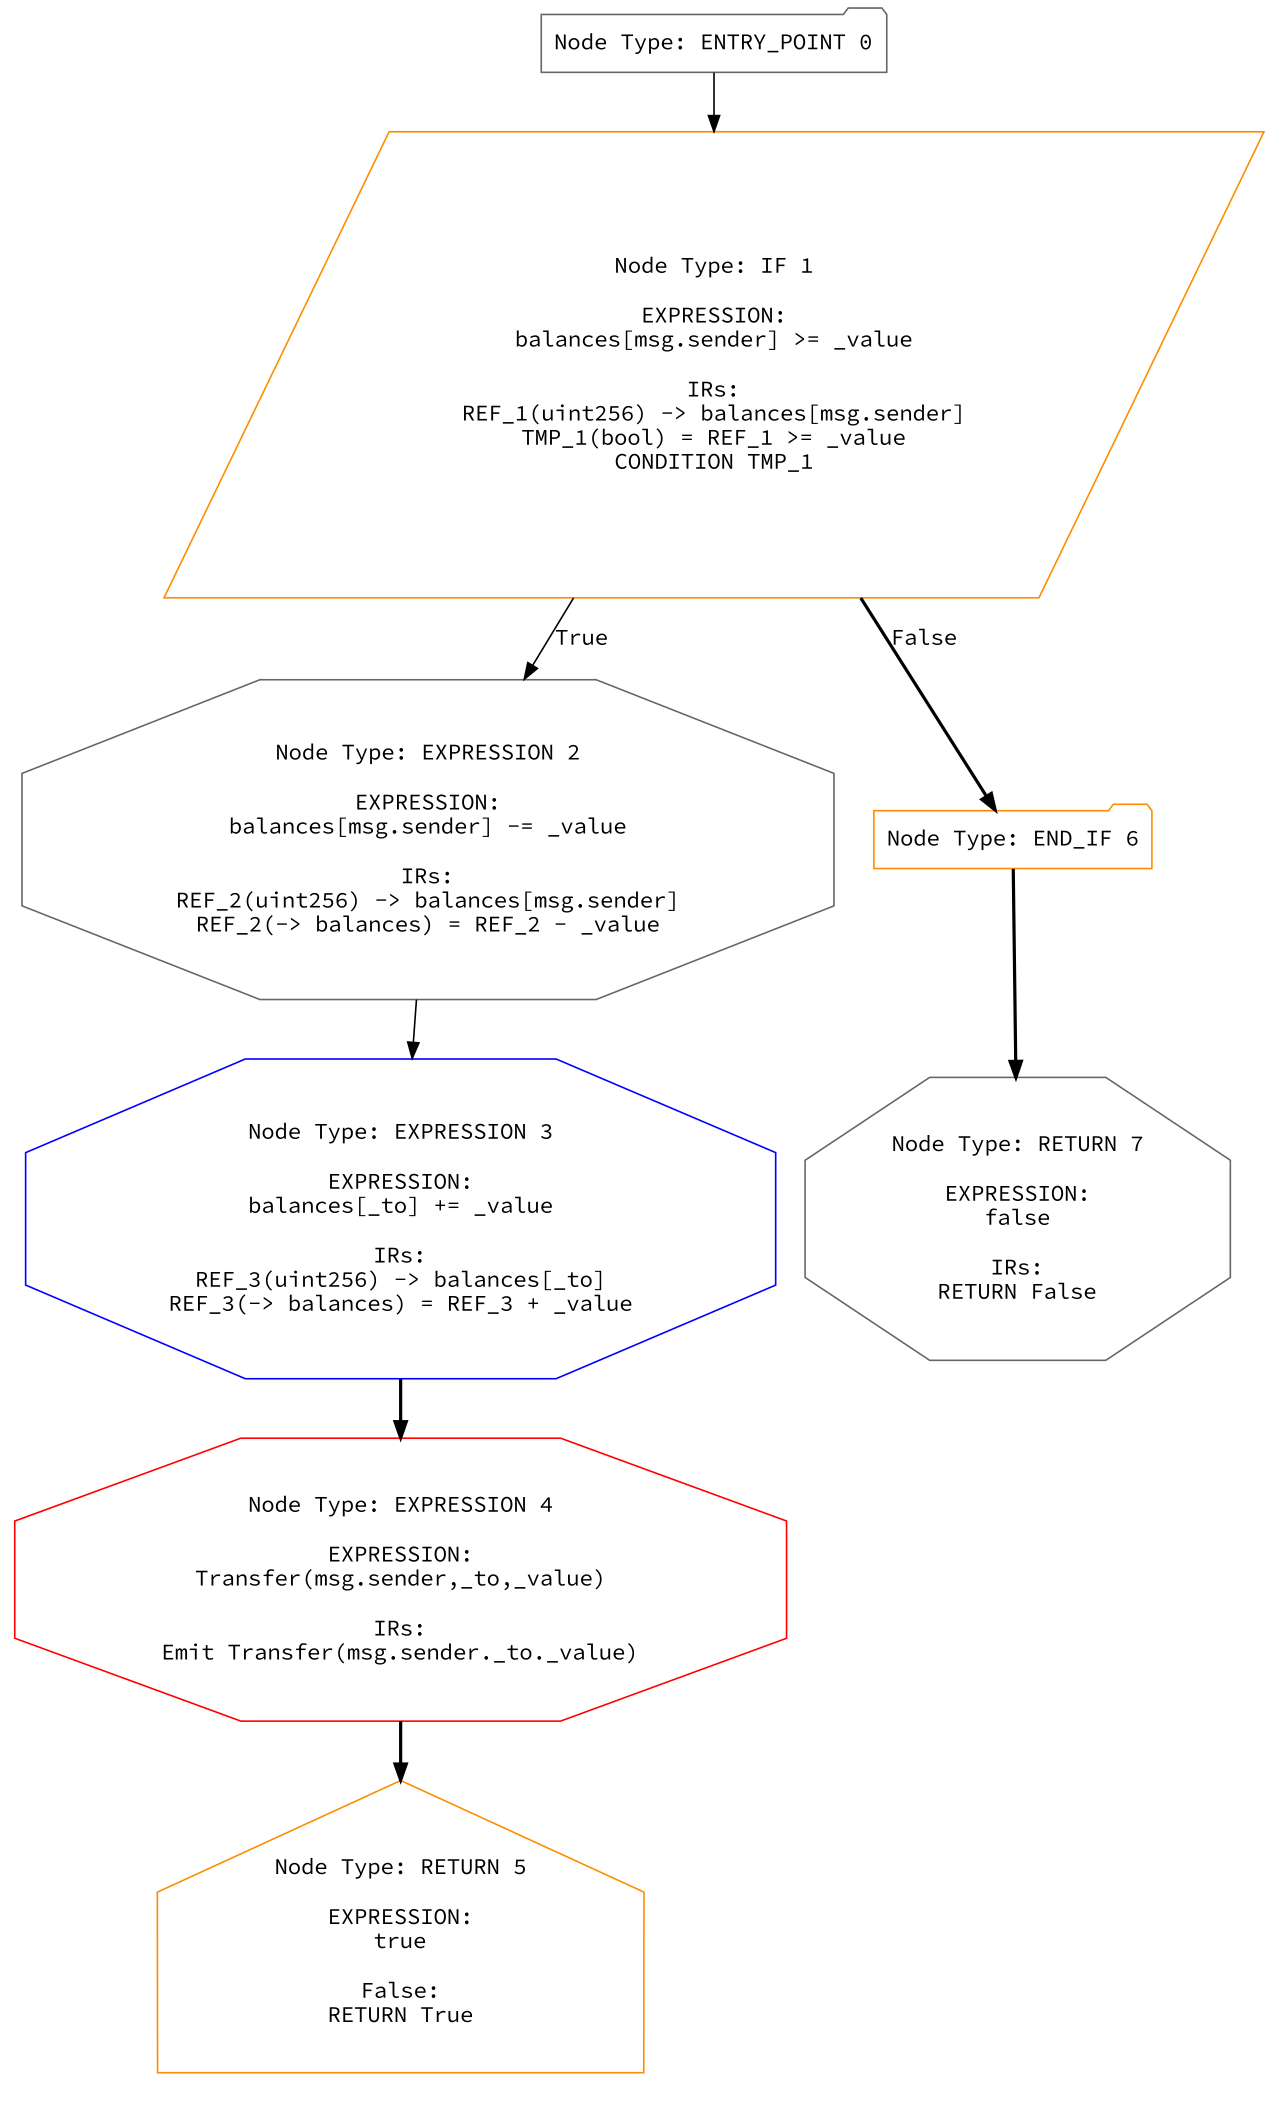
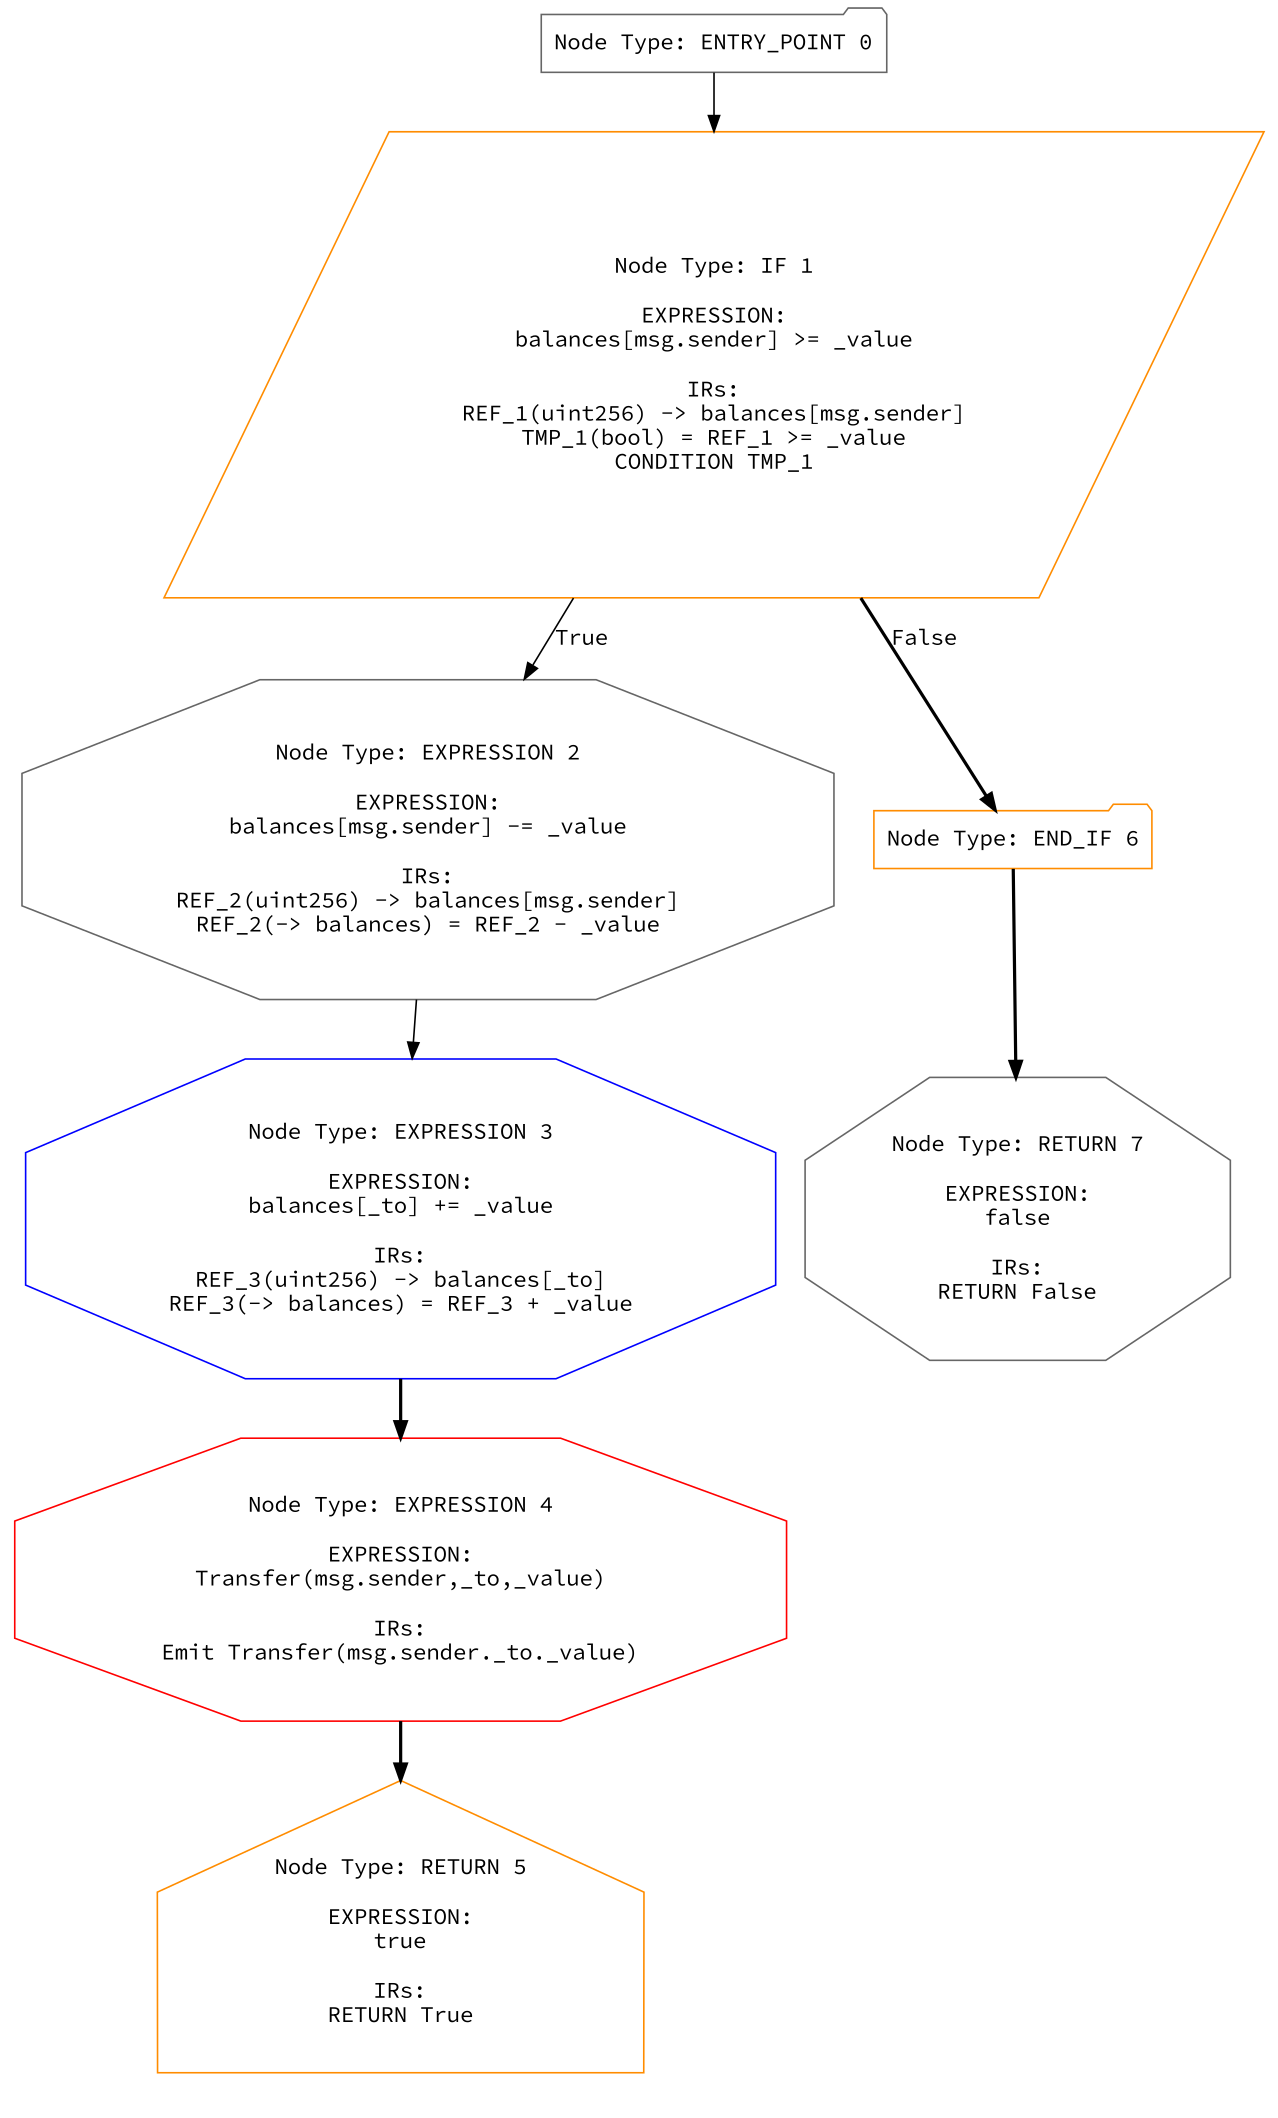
(401, 1942) -> (401, 1942)
